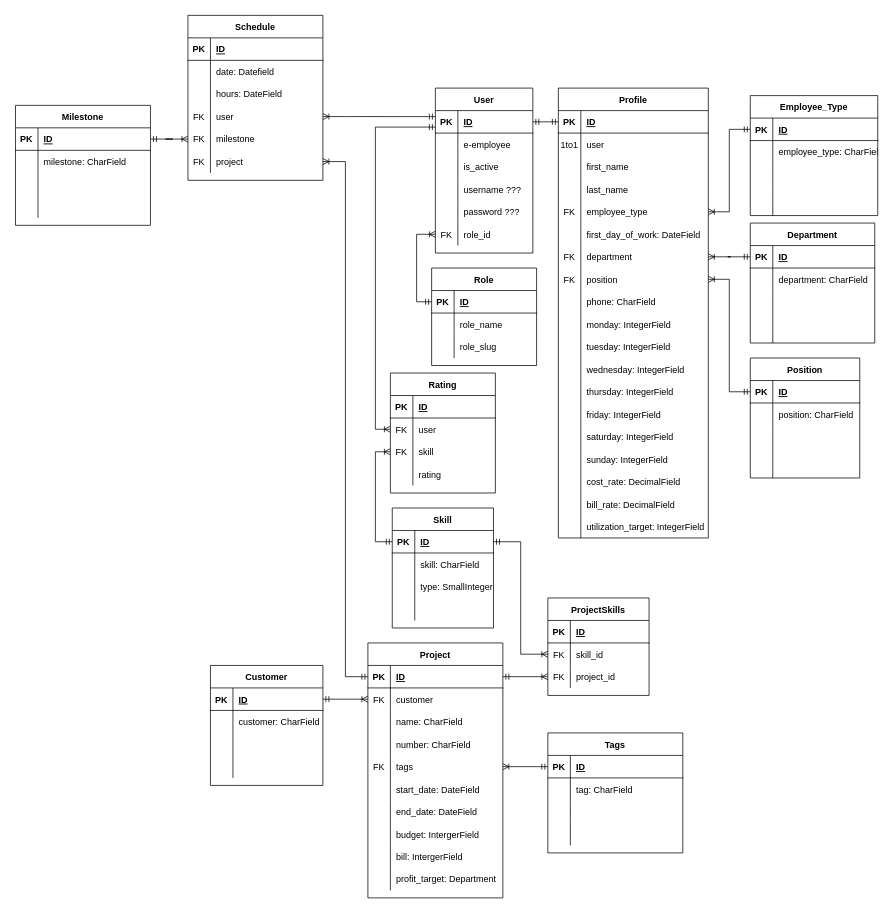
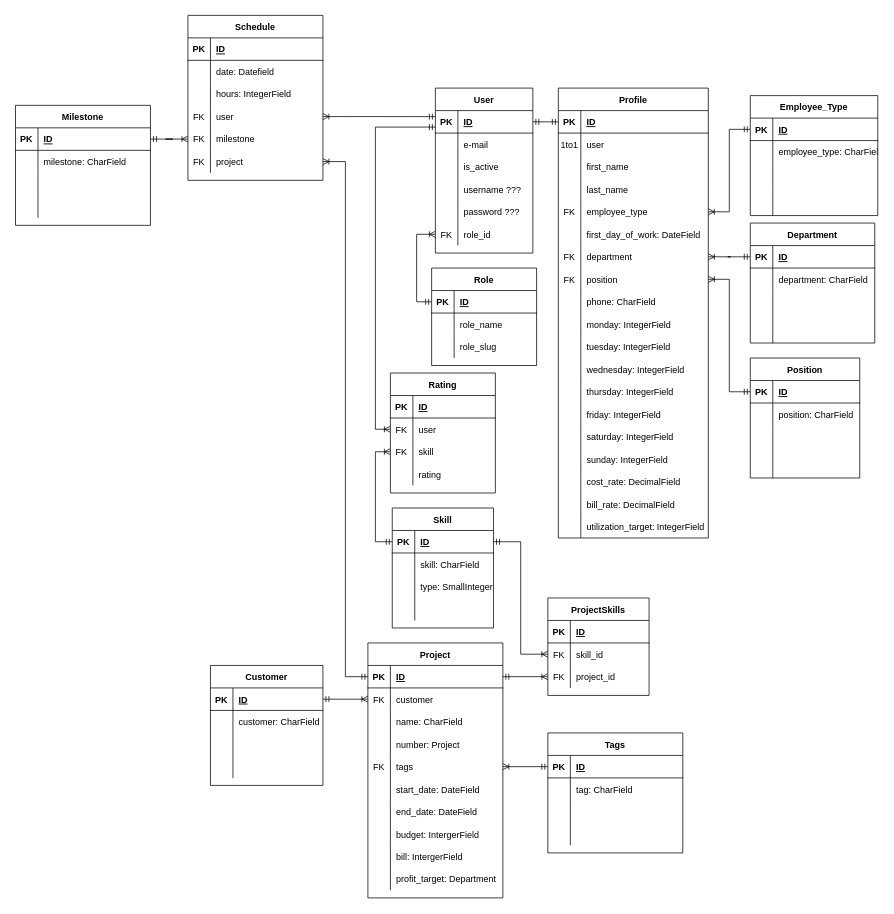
(252, 95) -> (259, 95)
(488, 145) -> (476, 145)
(434, 745) -> (431, 745)
